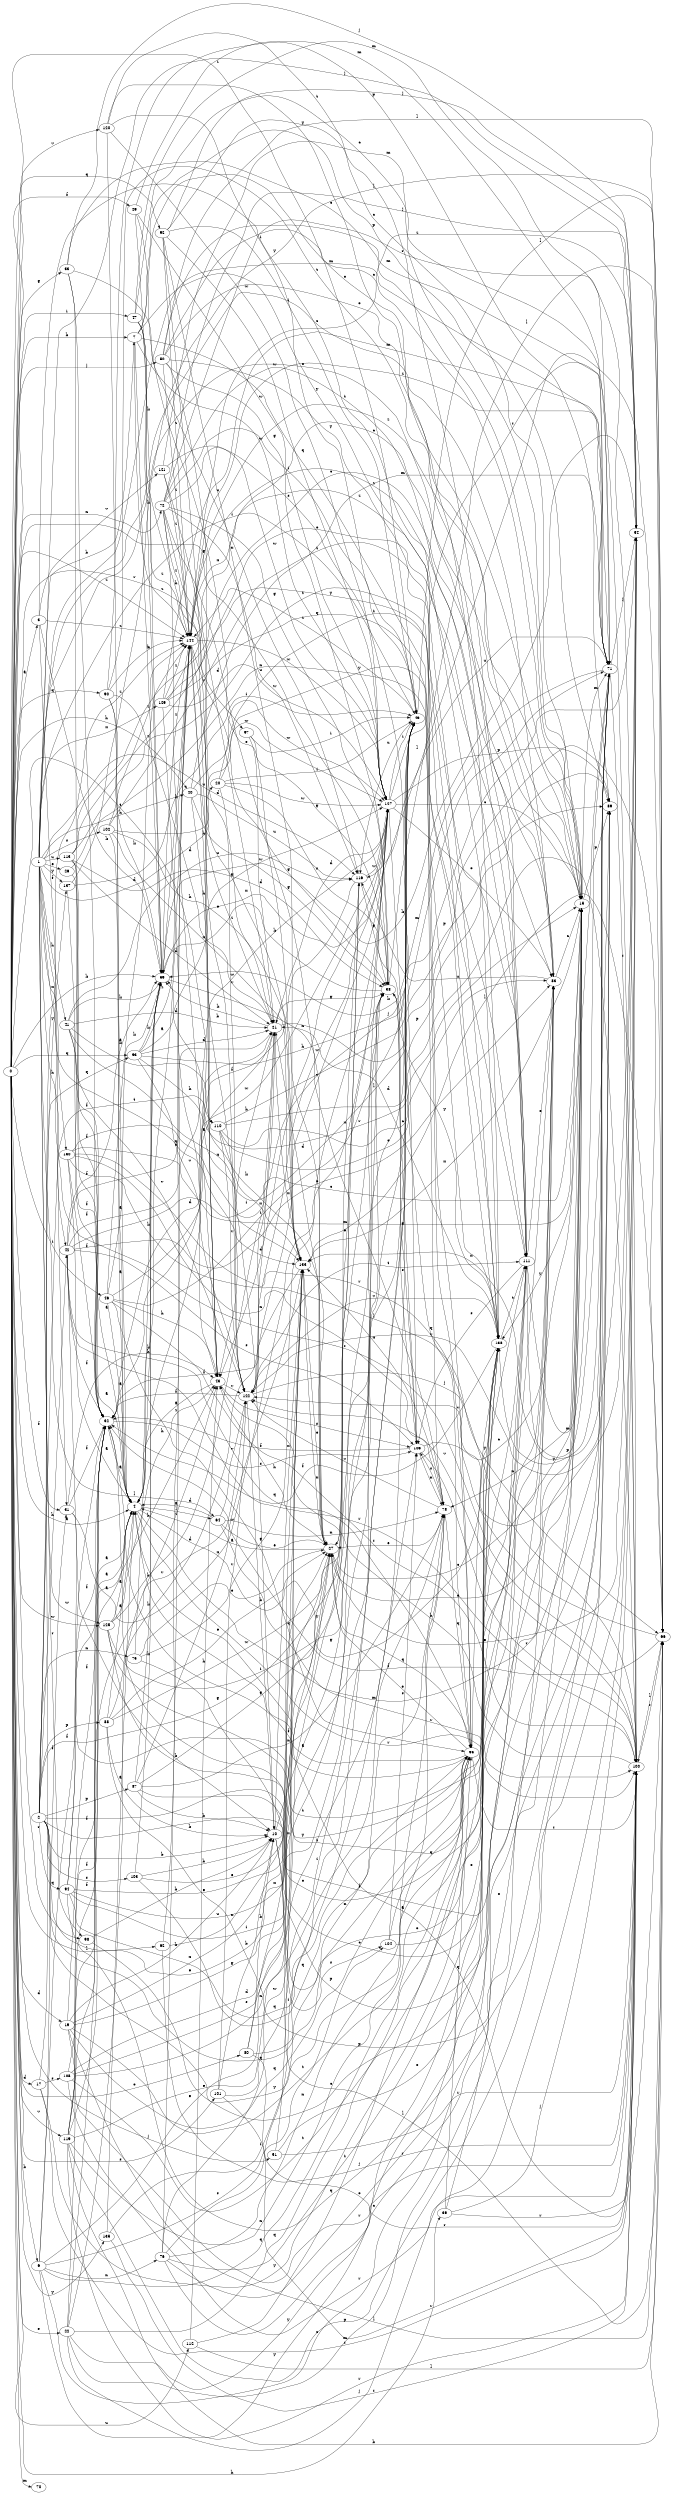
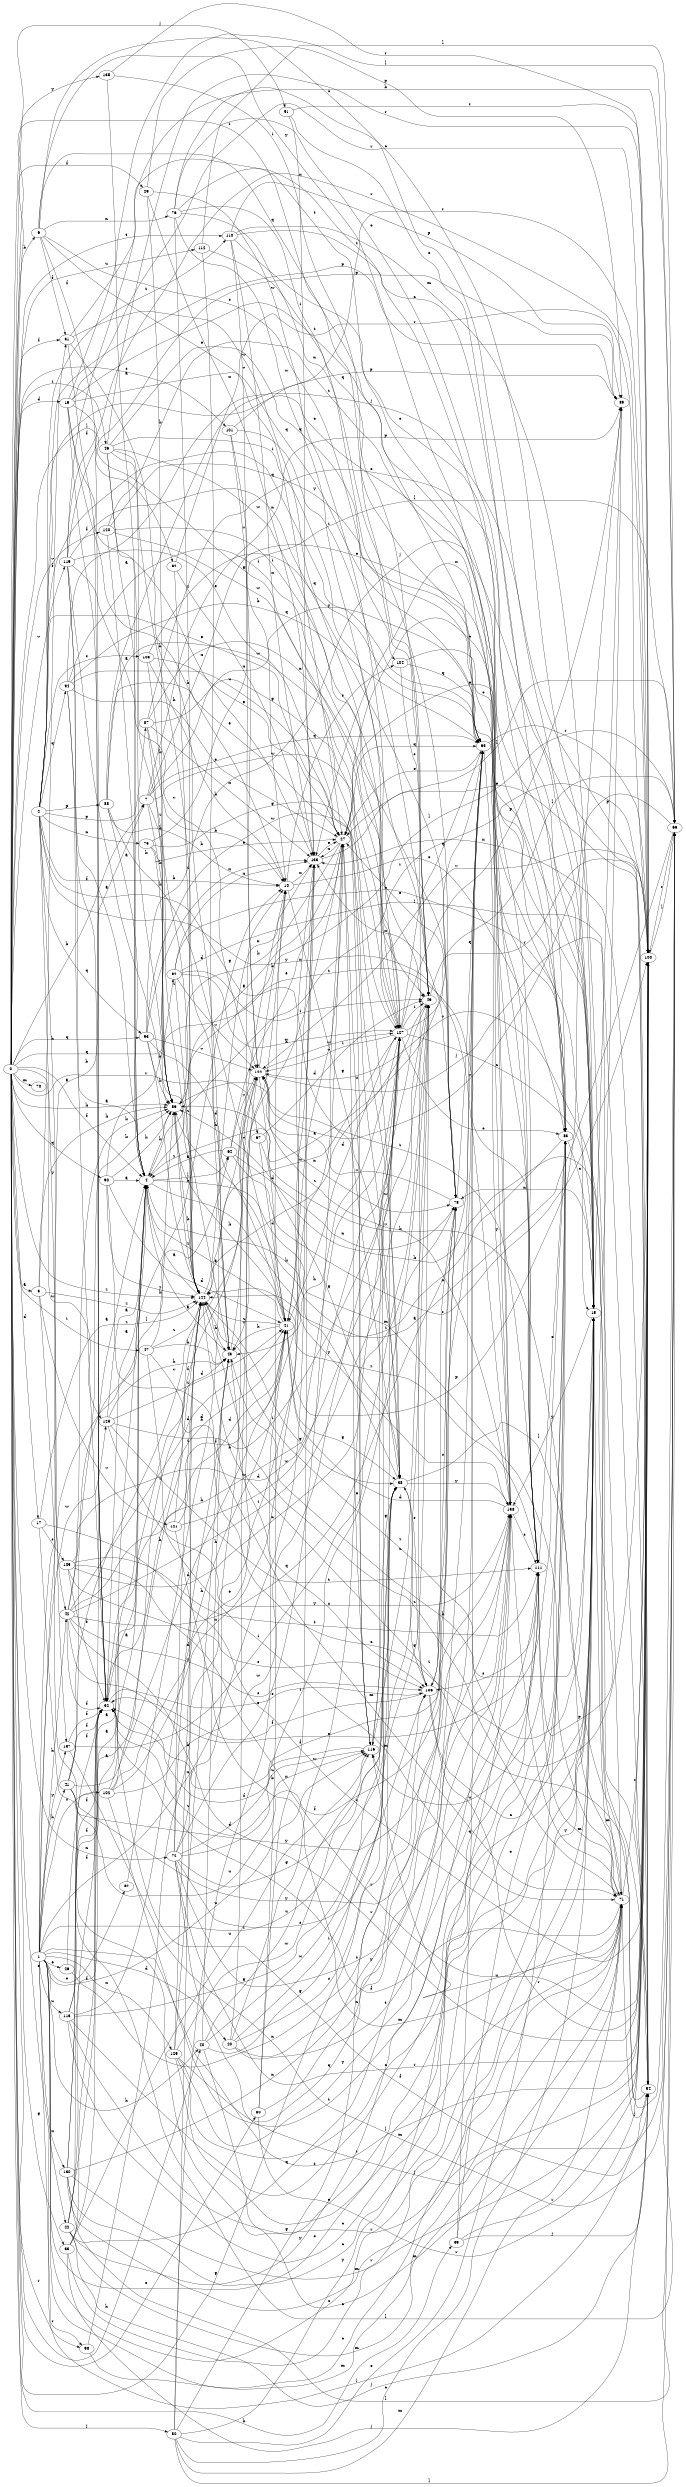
none -> (126, 1886)
